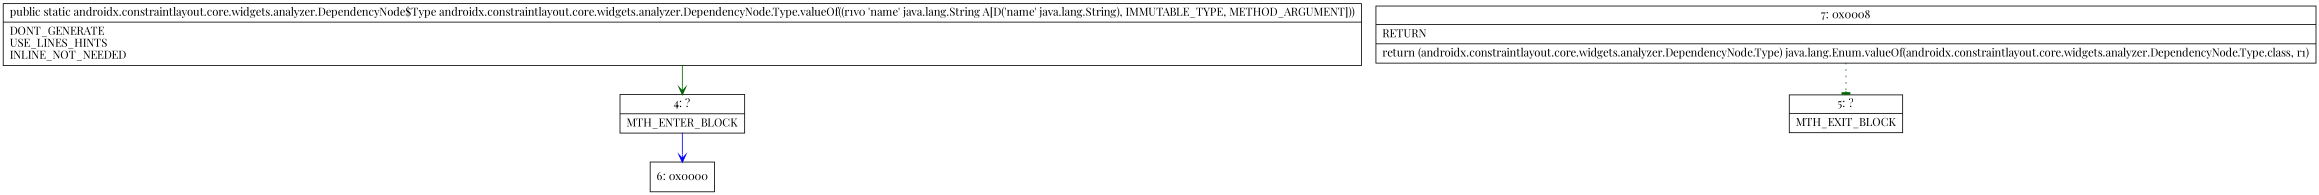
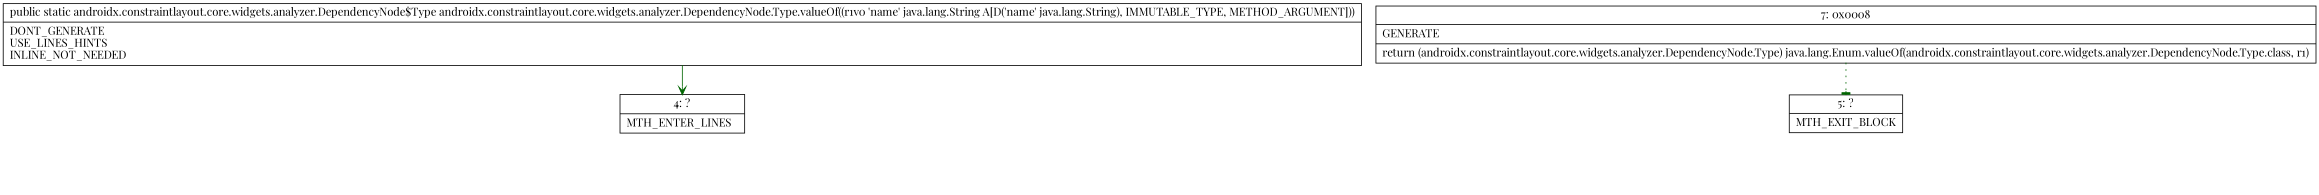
(1404, 34) -> (1411, 34)
(682, 123) -> (679, 123)
(682, 177) -> none
